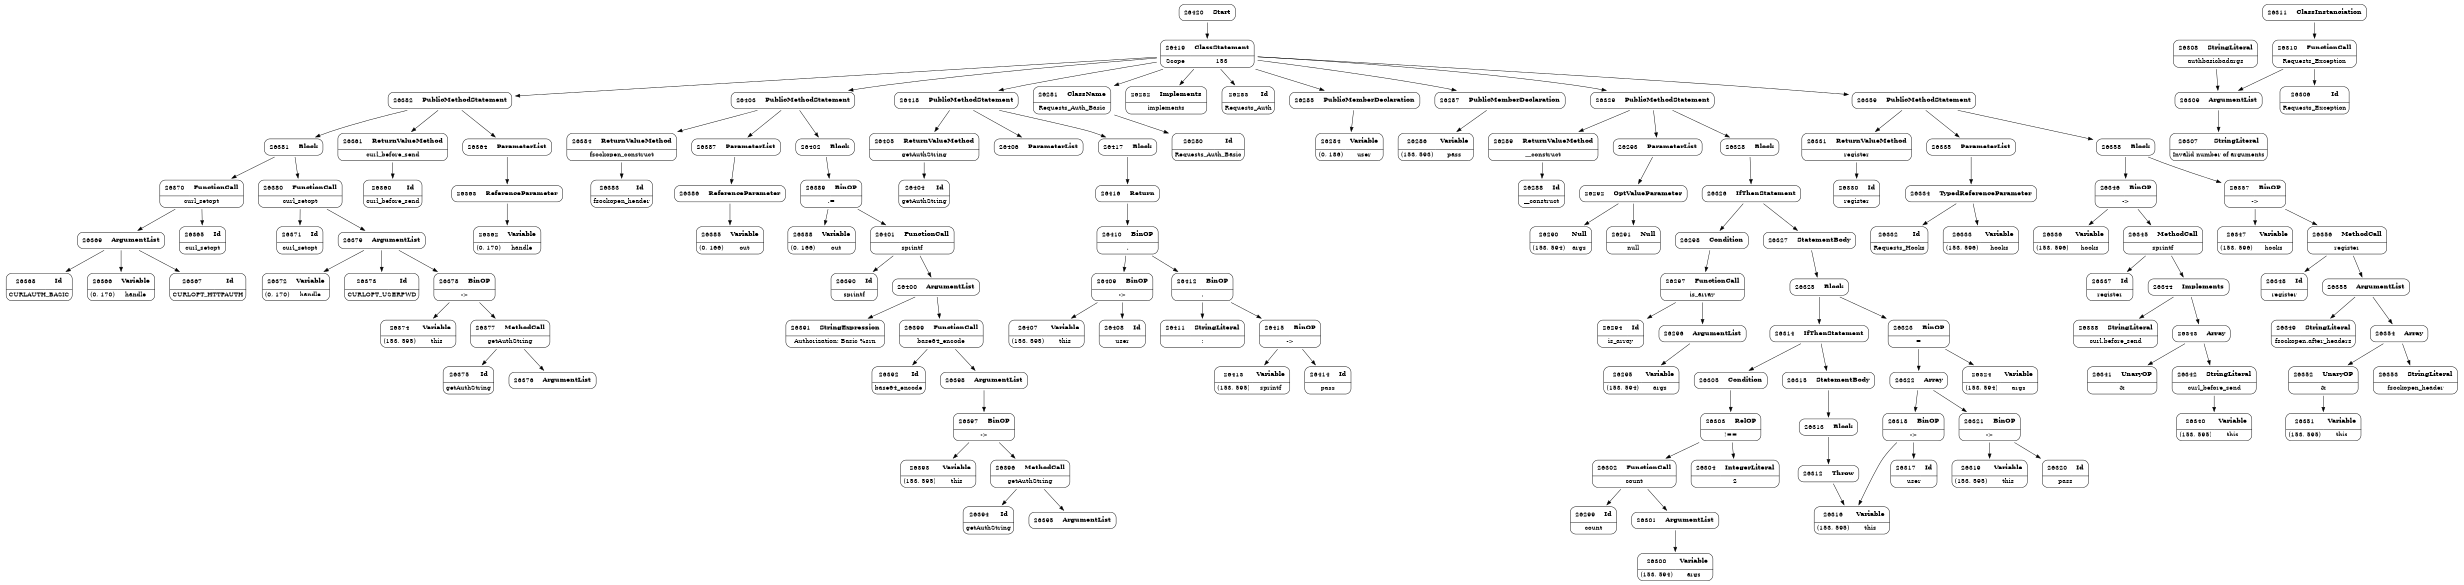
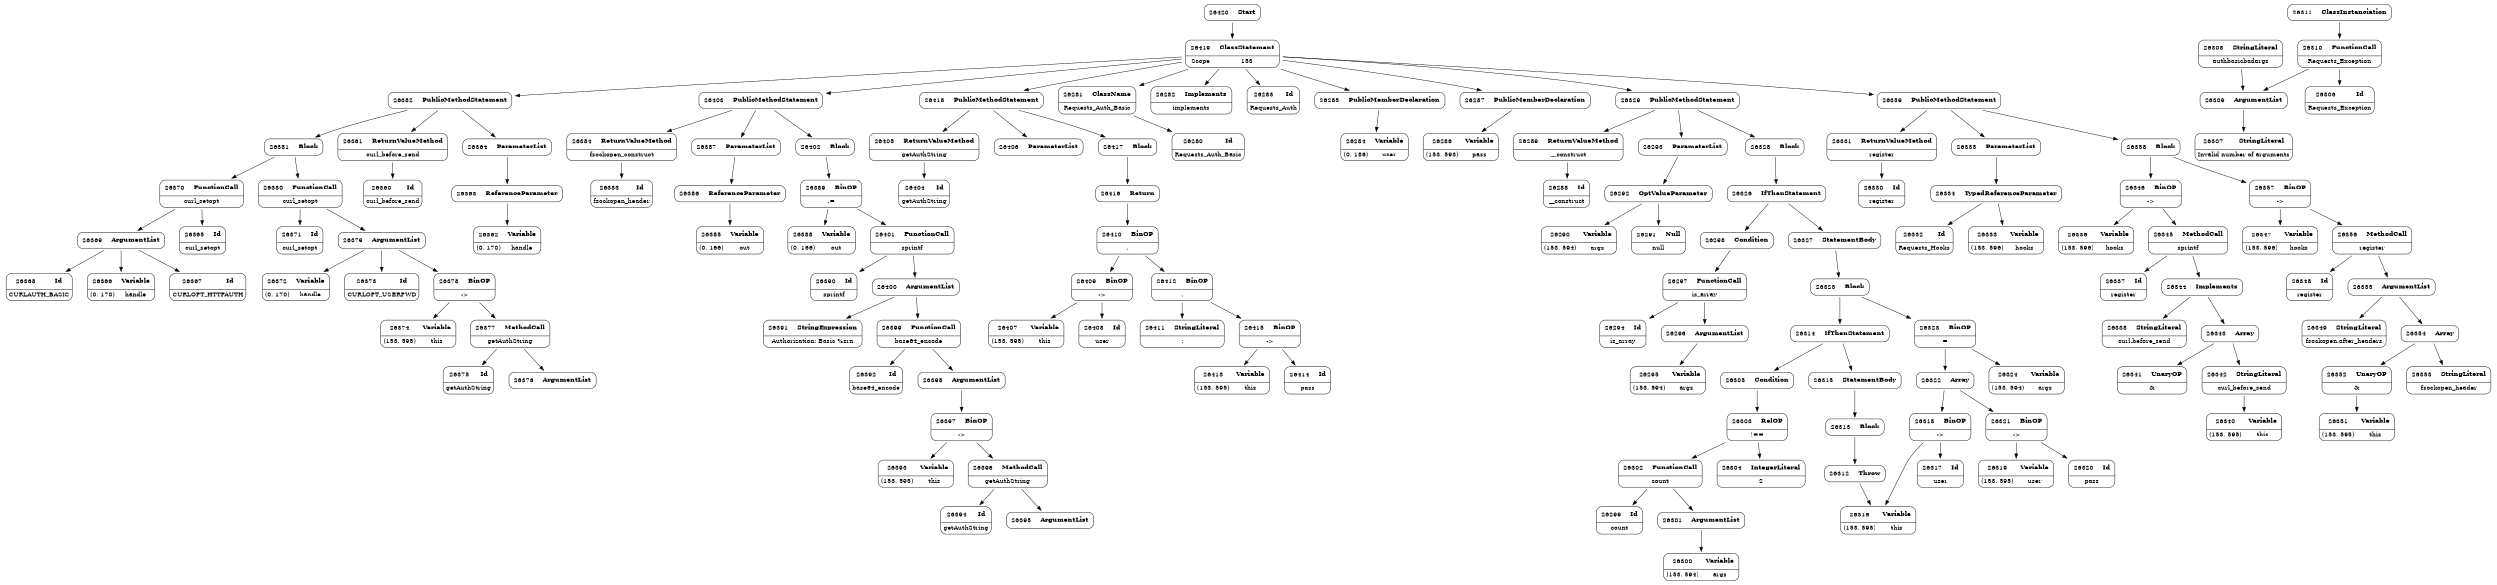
(1579, 234) -> (1598, 234)
(1271, 388) -> (1251, 388)
(2008, 481) -> (2035, 481)
